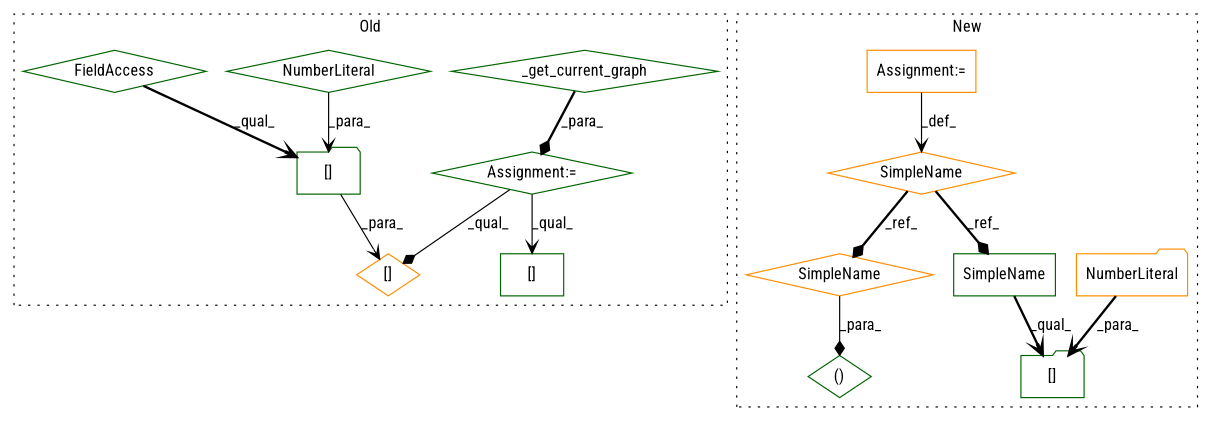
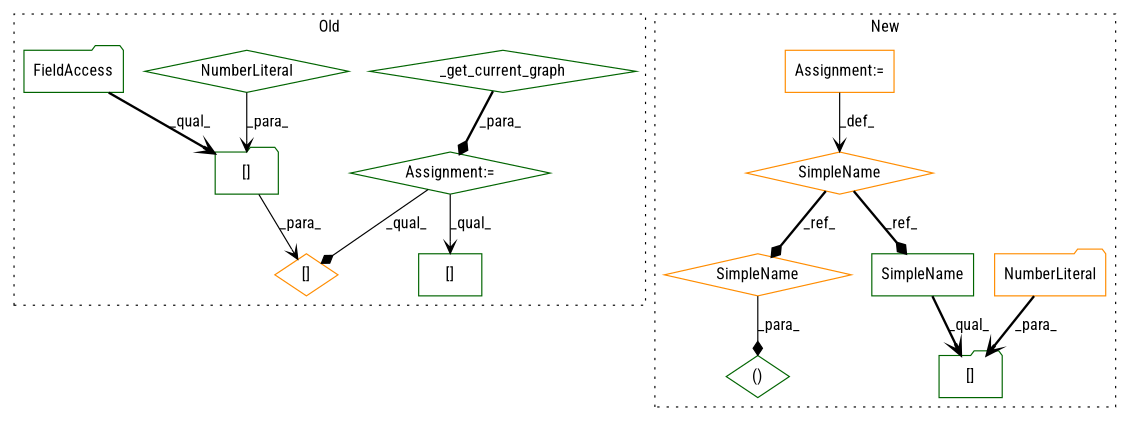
(115, 71) -> (74, 71)
